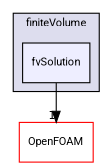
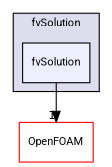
(56, 24) -> (56, 24)
